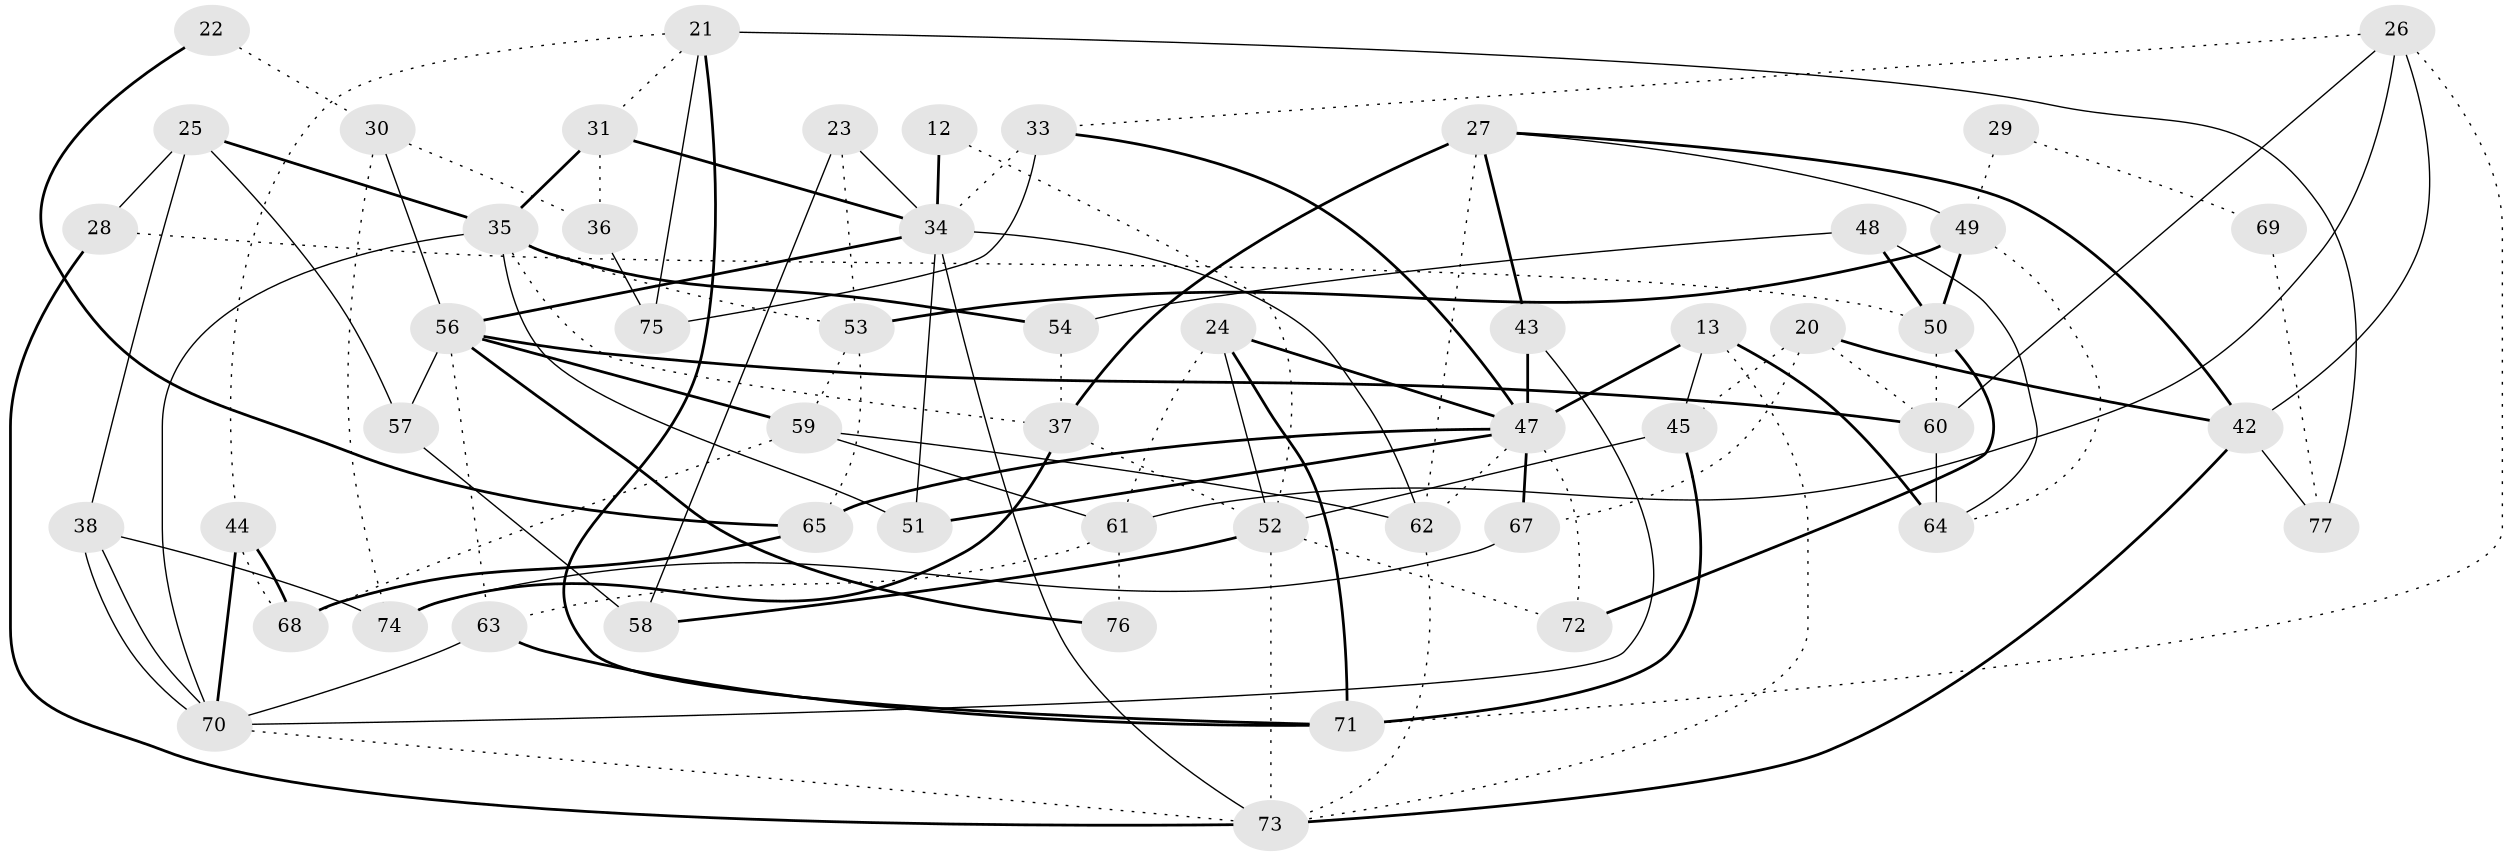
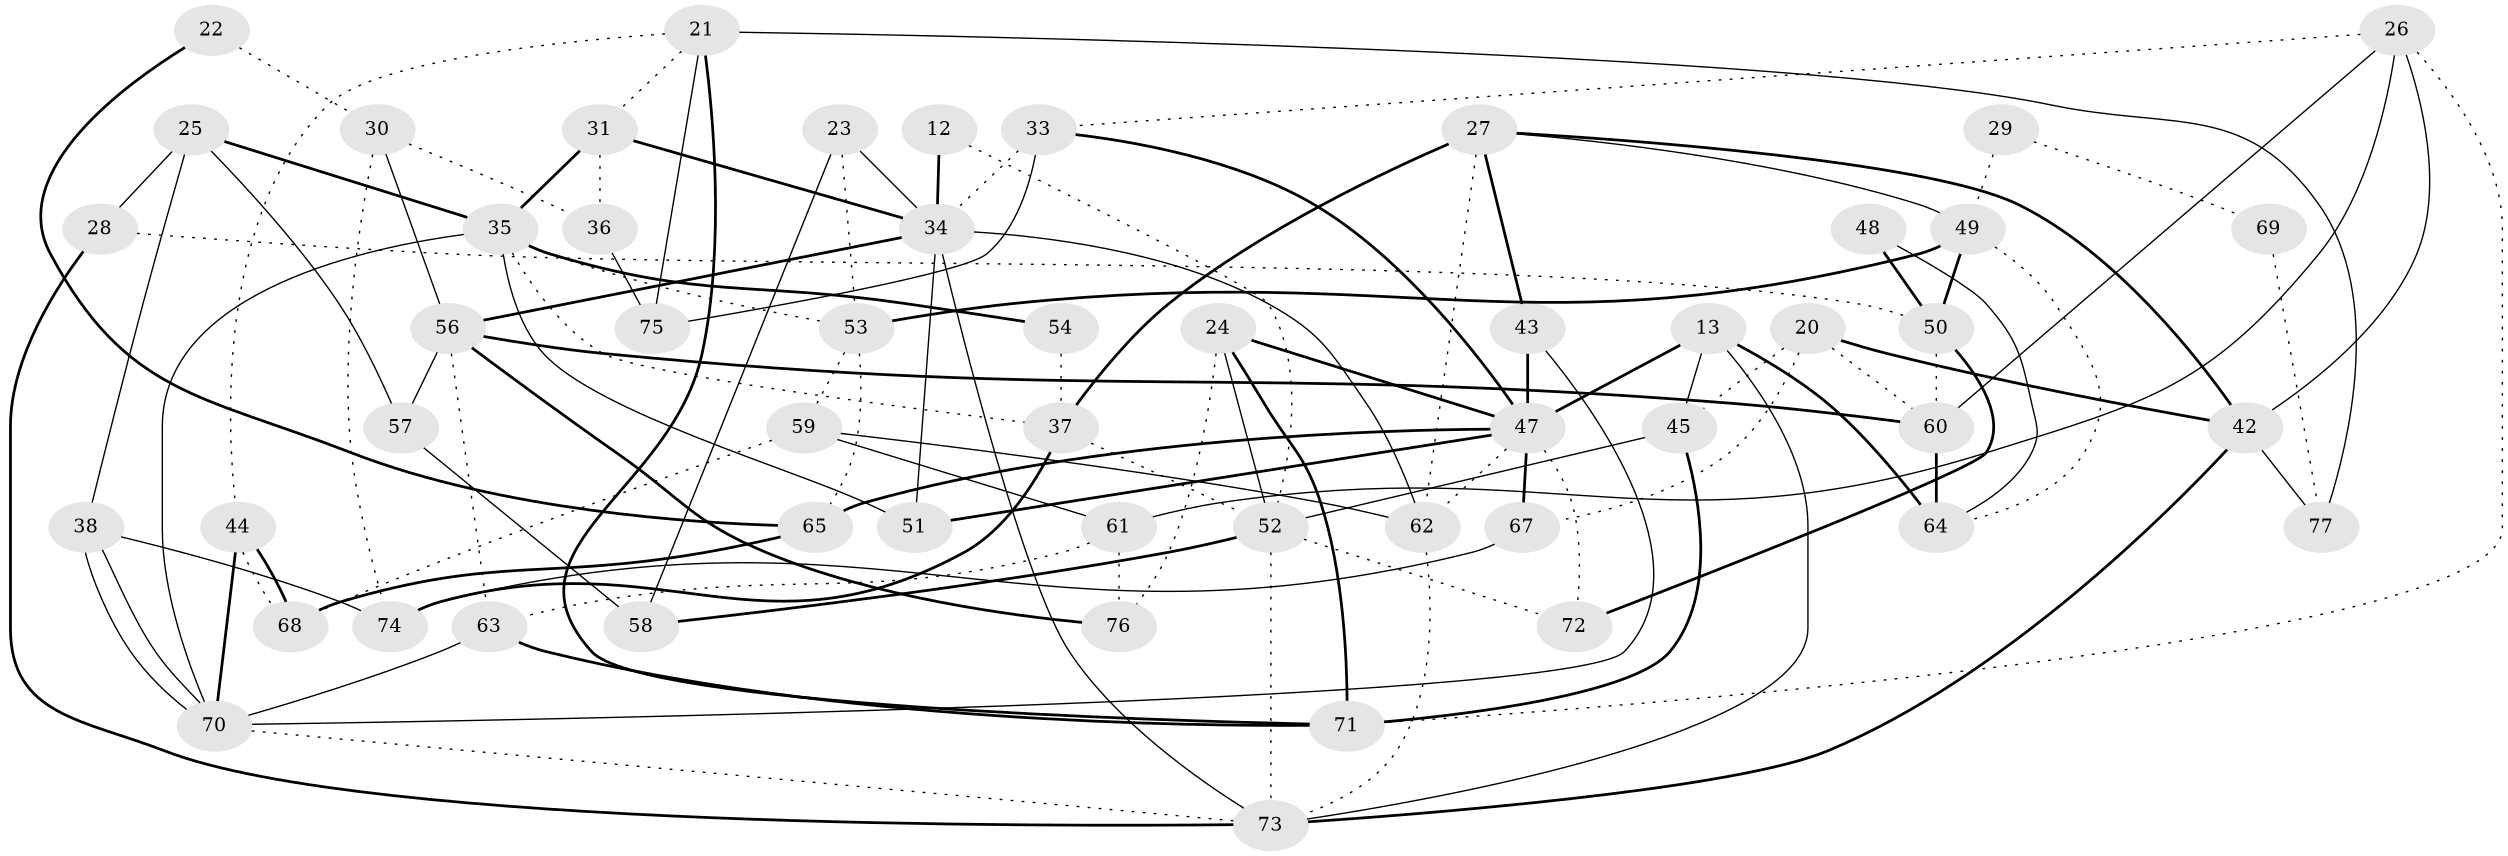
(1481, 263) -> none
(626, 378) -> none
(1159, 424) -> (1195, 471)
(1936, 489) -> (1936, 489)
(1719, 713) -> (1719, 713)
